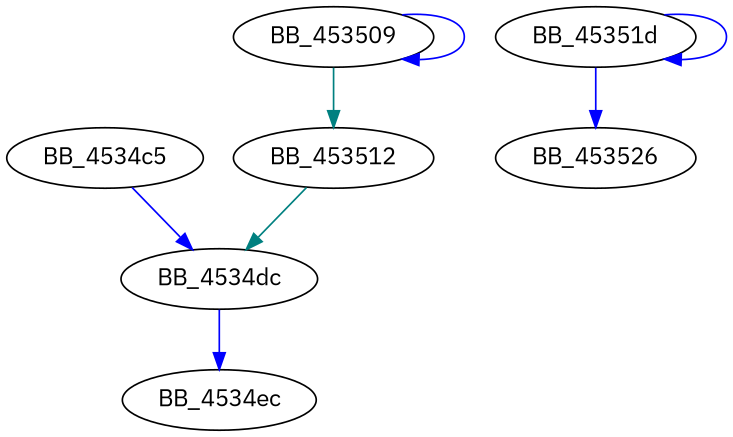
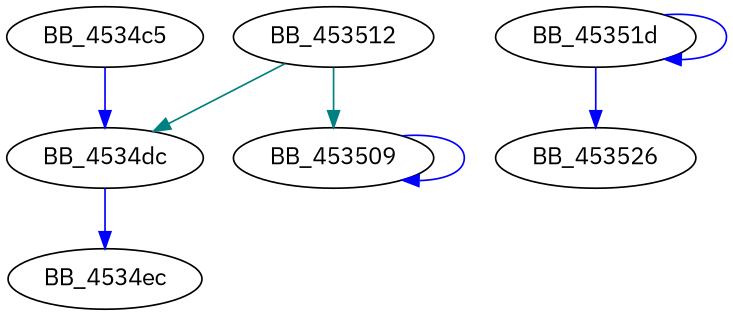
(334, 89) -> (334, 89)
